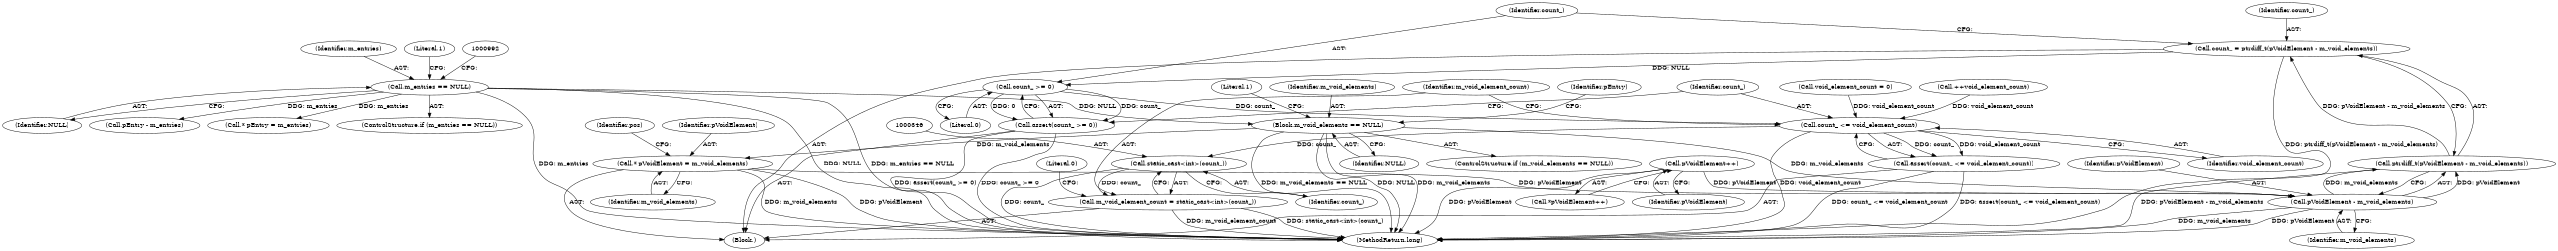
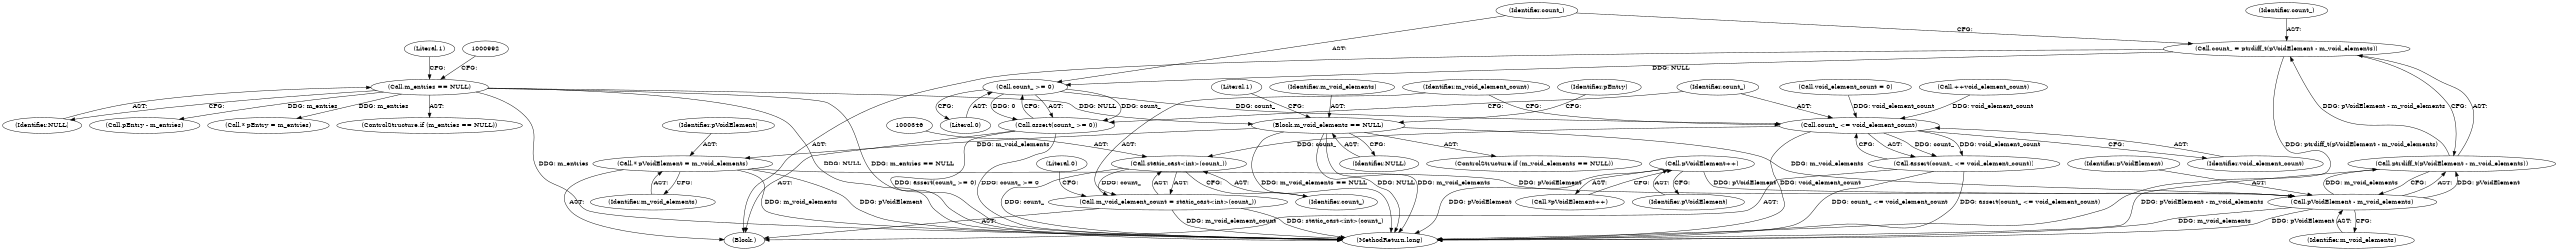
(349, 49) -> none
(620, 125) -> none
(1162, 183) -> (1162, 183)
